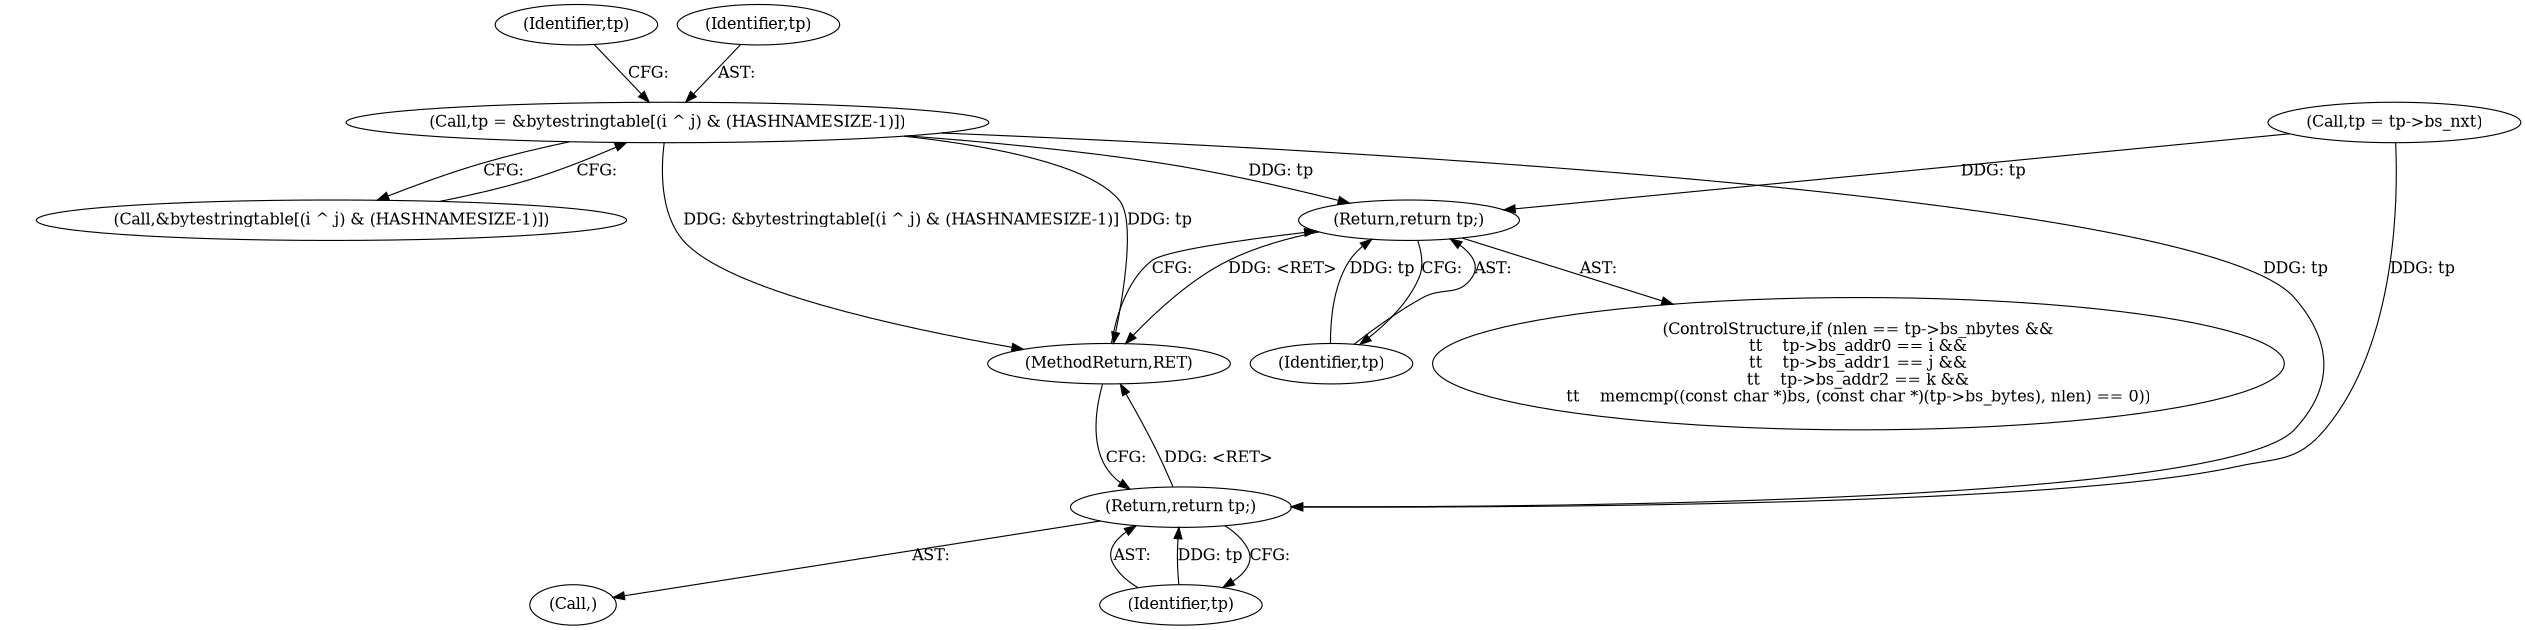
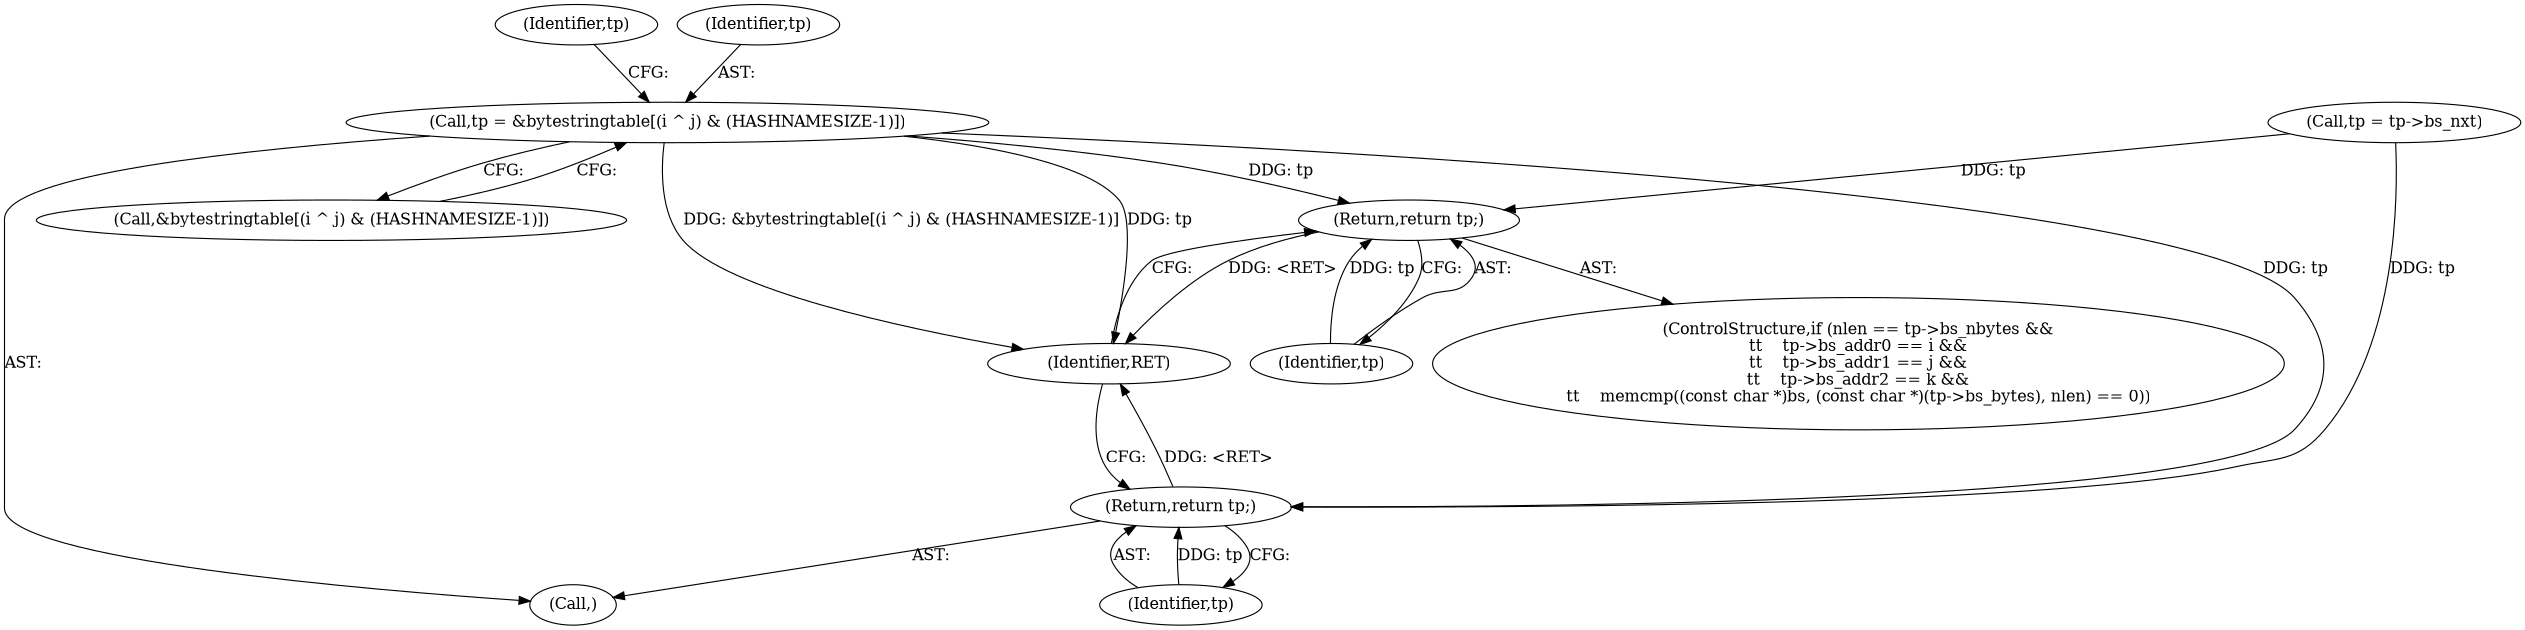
(1109, 364) -> (1109, 364)
none -> (4, 408)
